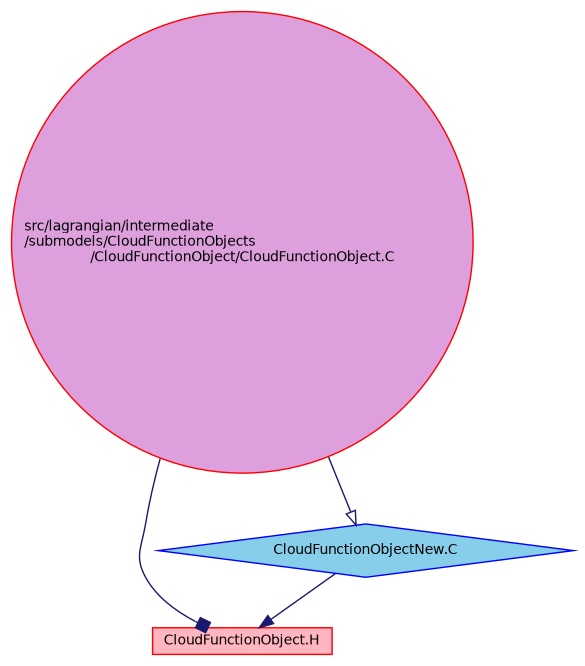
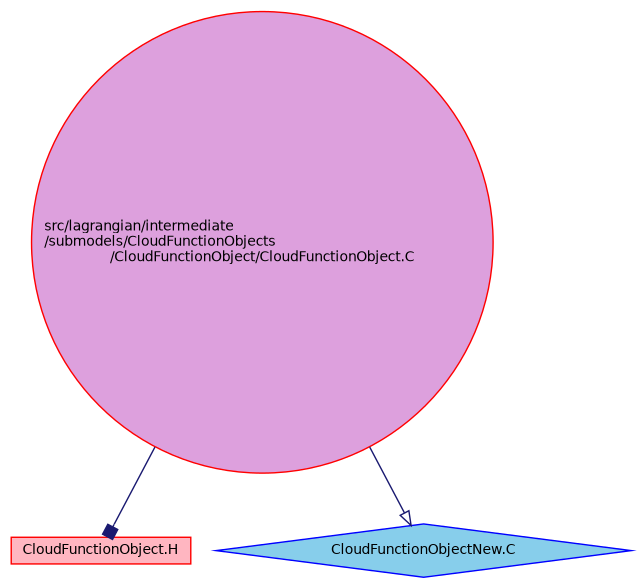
(303, 597) -> none
